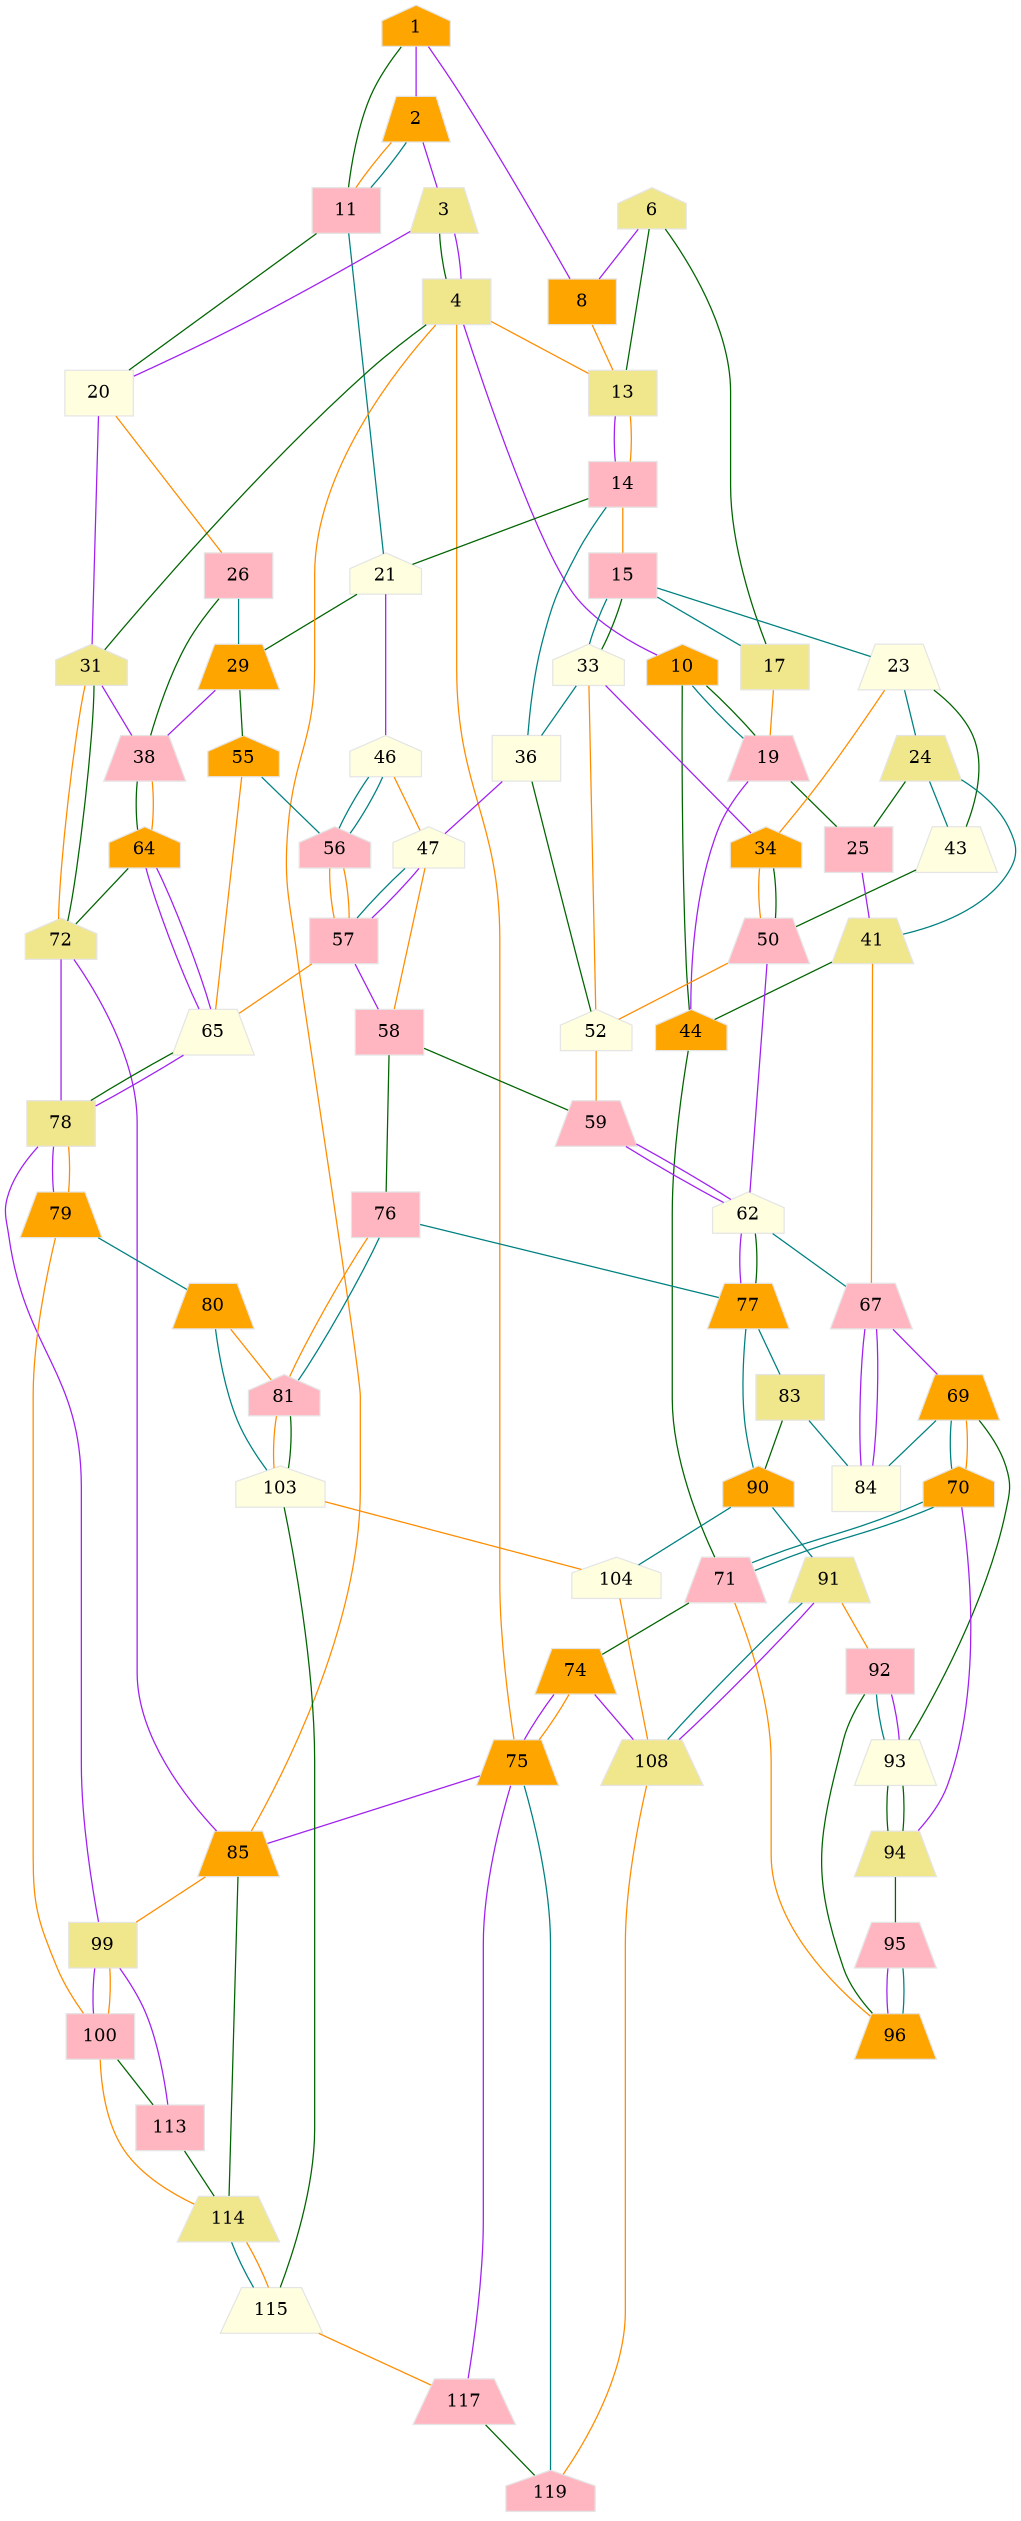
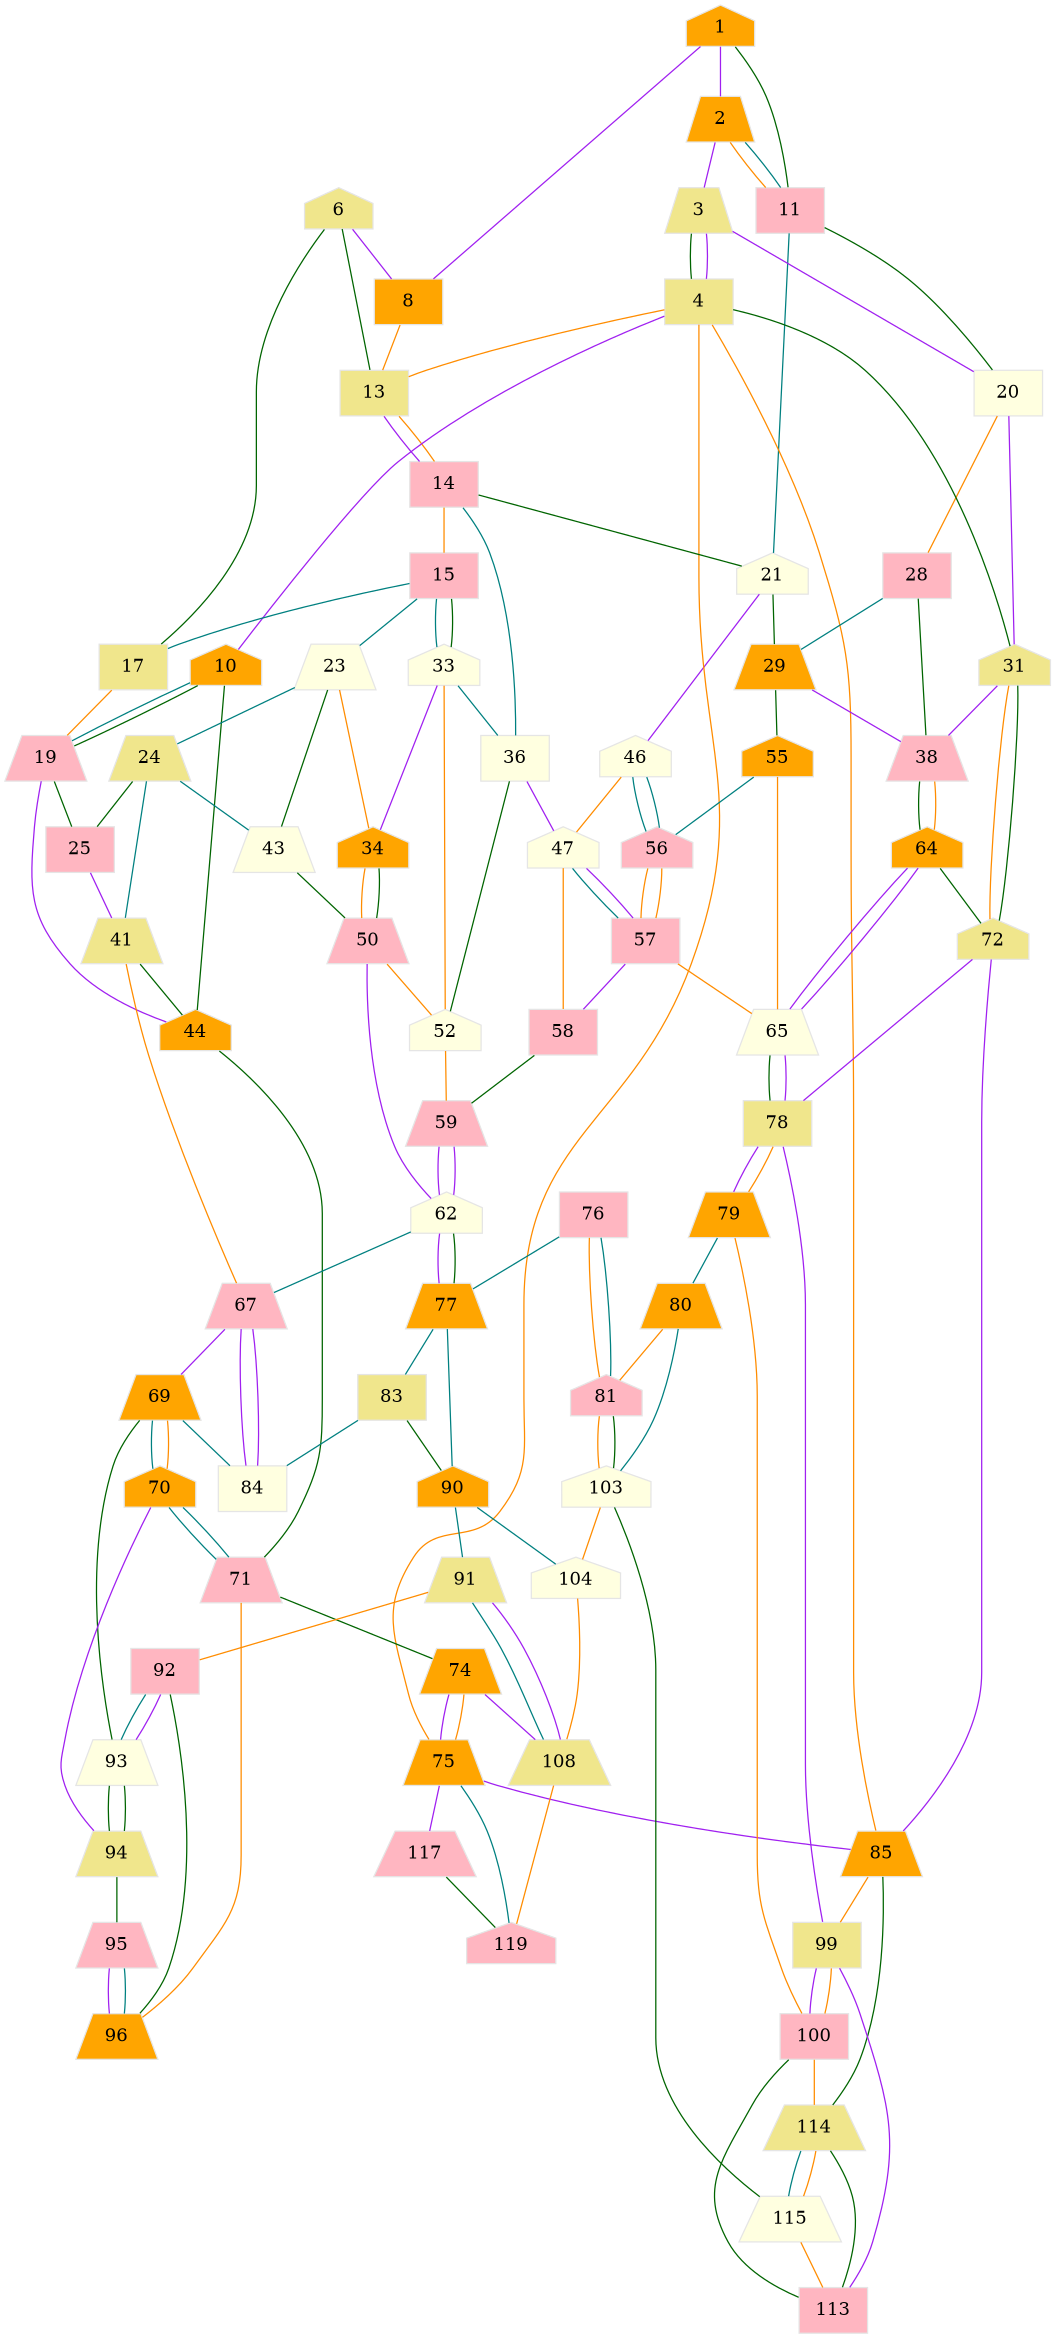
(239, 576) -> (917, 576)
(388, 1123) -> none
(375, 2359) -> (812, 2265)
